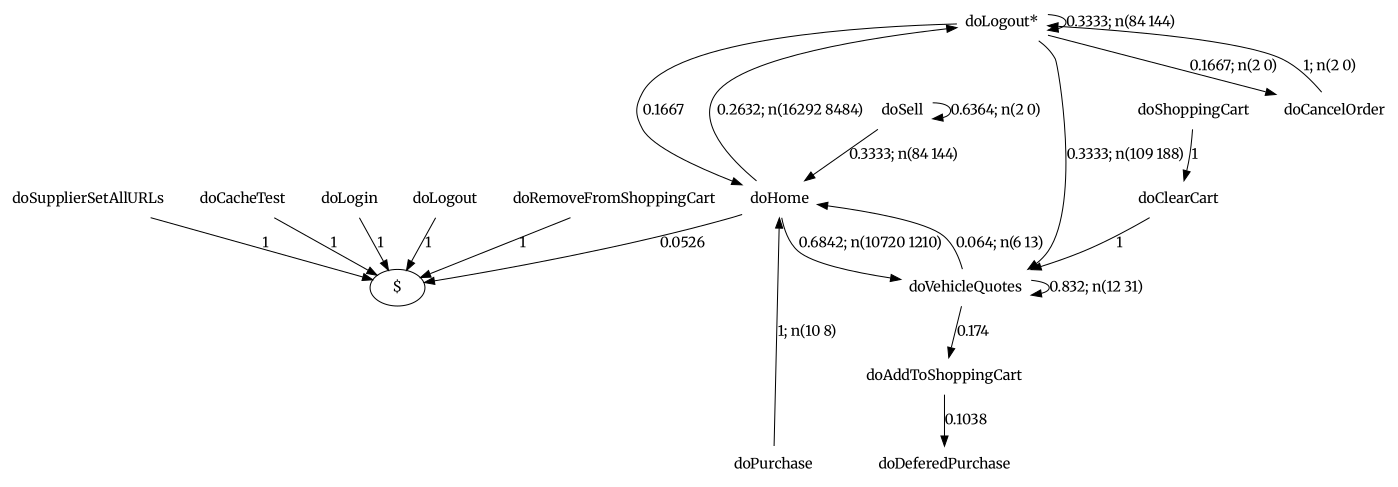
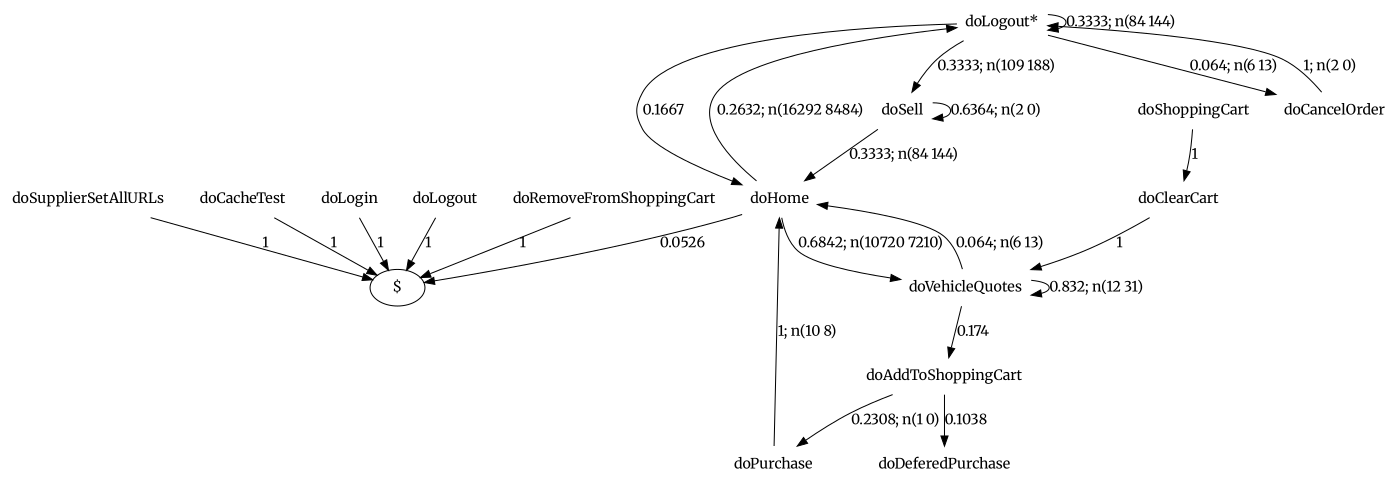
(1234, 67) -> (1234, 67)
(1066, 152) -> (938, 59)
(871, 243) -> (871, 243)
none -> (848, 415)
